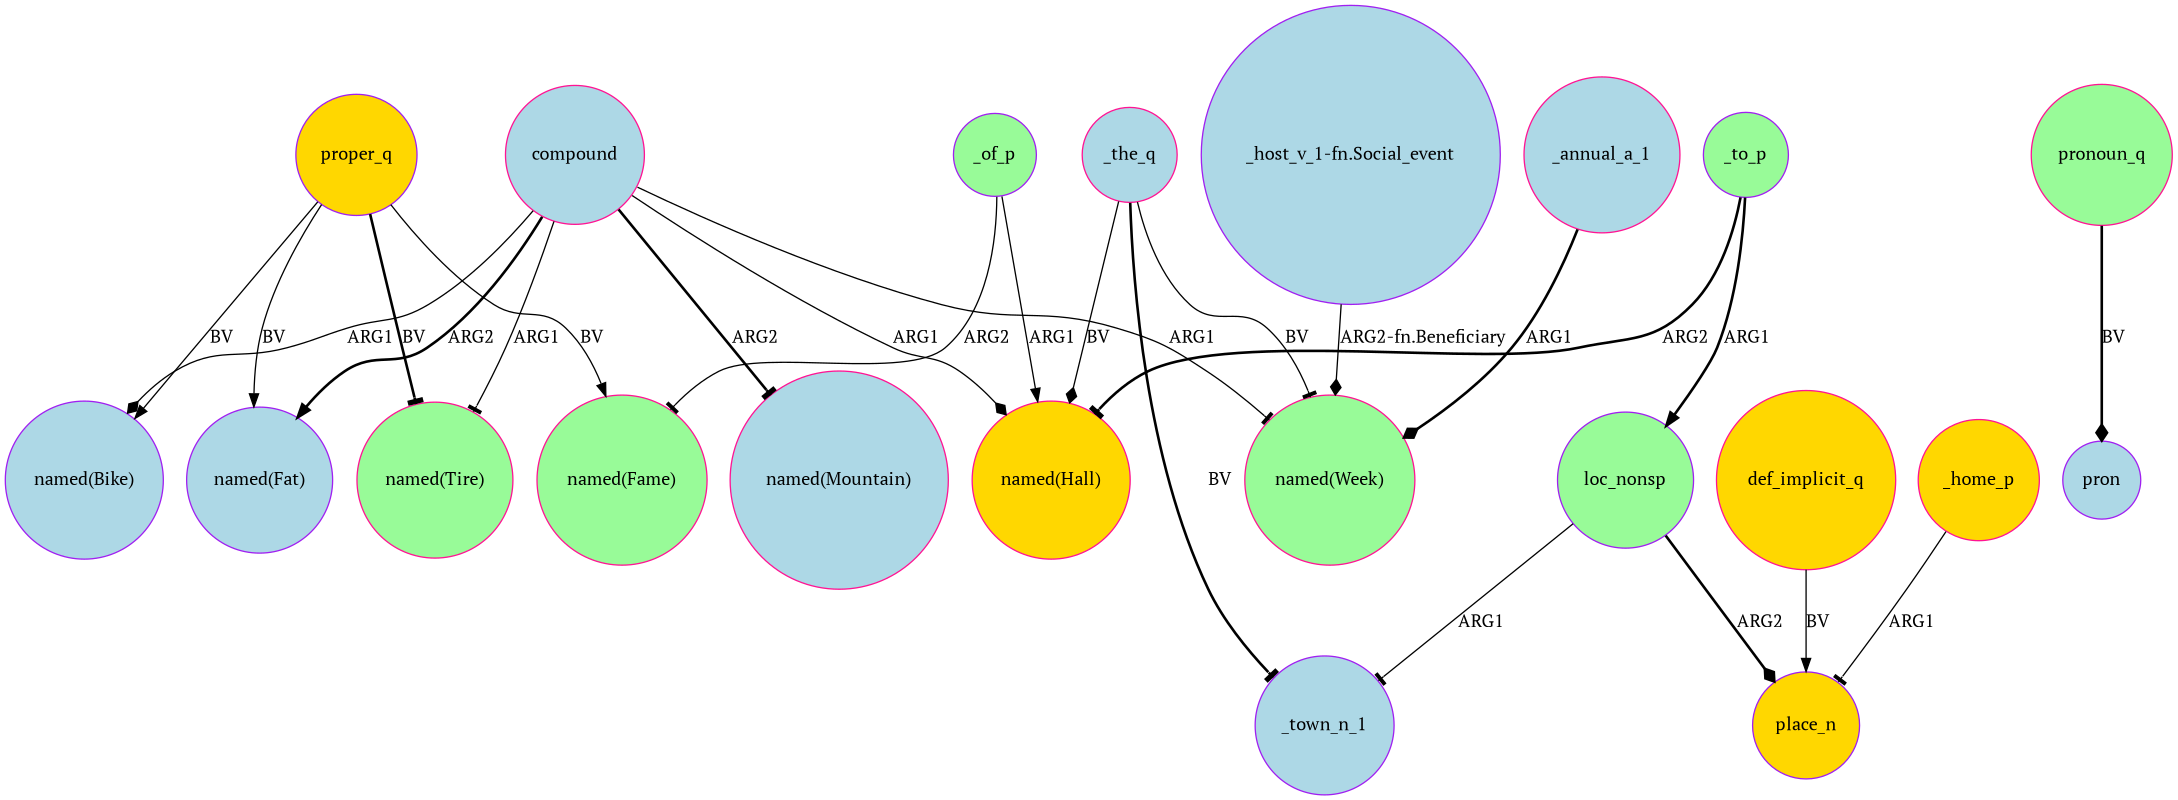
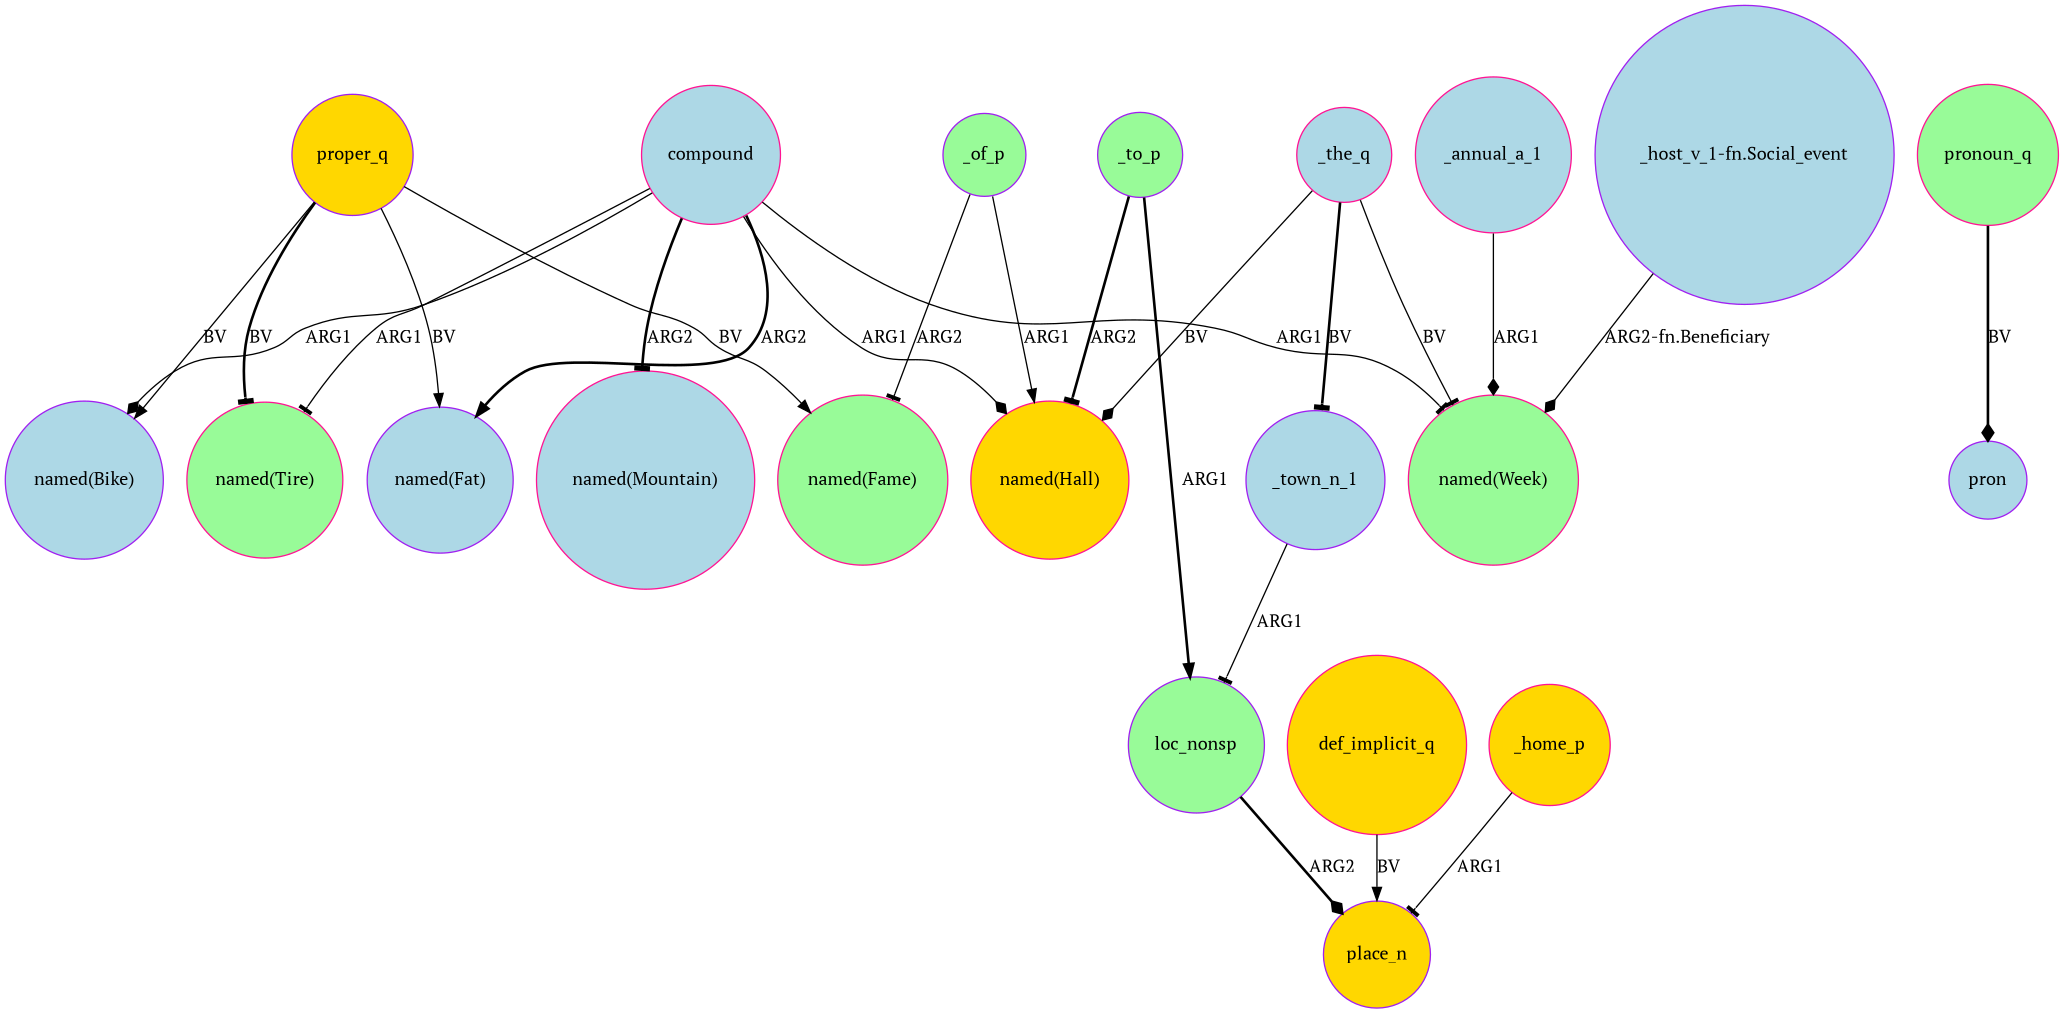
(1515, 343) -> (1493, 306)
(1478, 600) -> (1257, 610)
